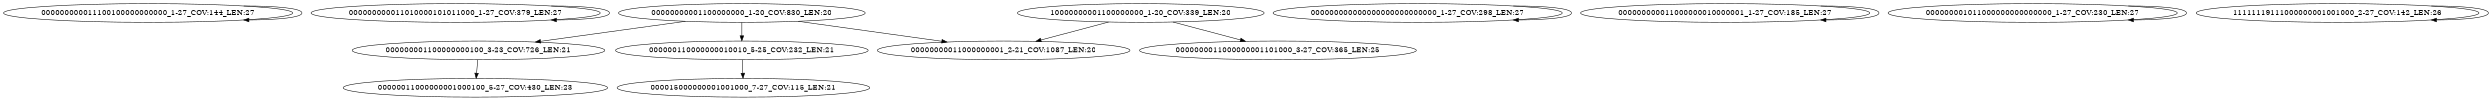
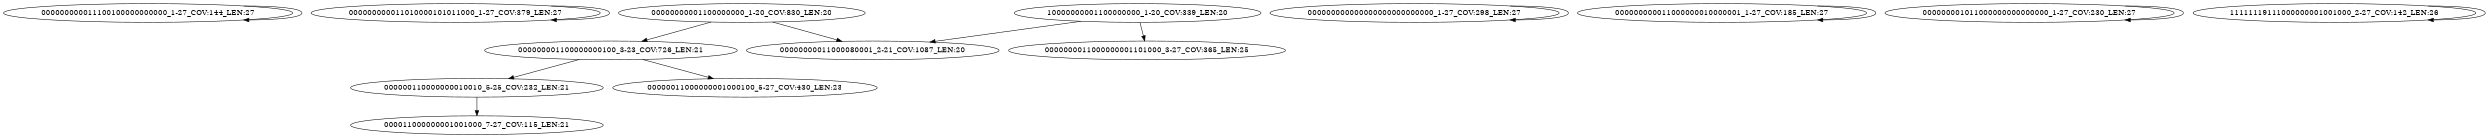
(742, 29) -> (547, 68)
(1004, 50) -> (873, 50)
(743, 88) -> (477, 125)
